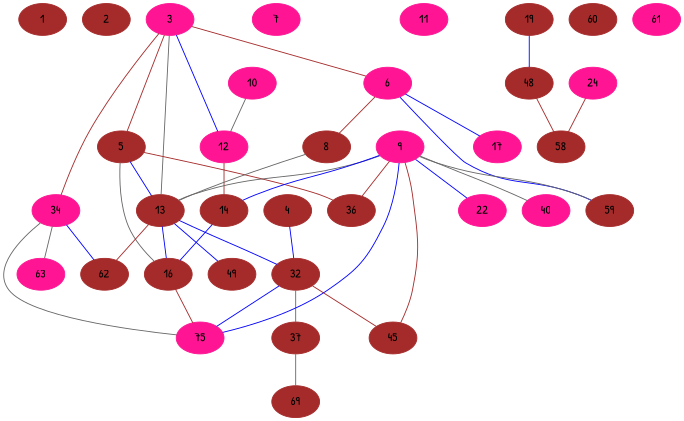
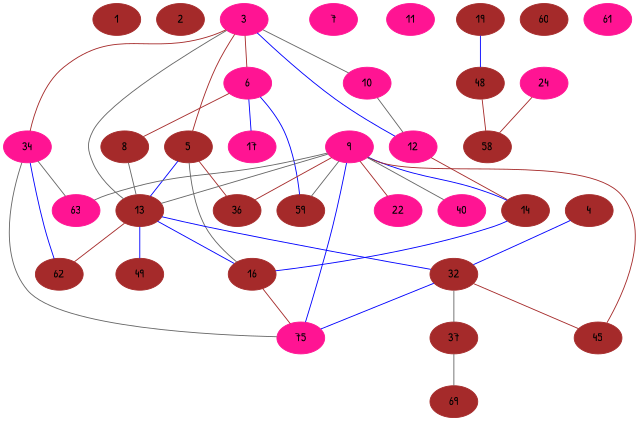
none -> (306, 51)
none -> (216, 173)
(441, 179) -> (374, 179)
